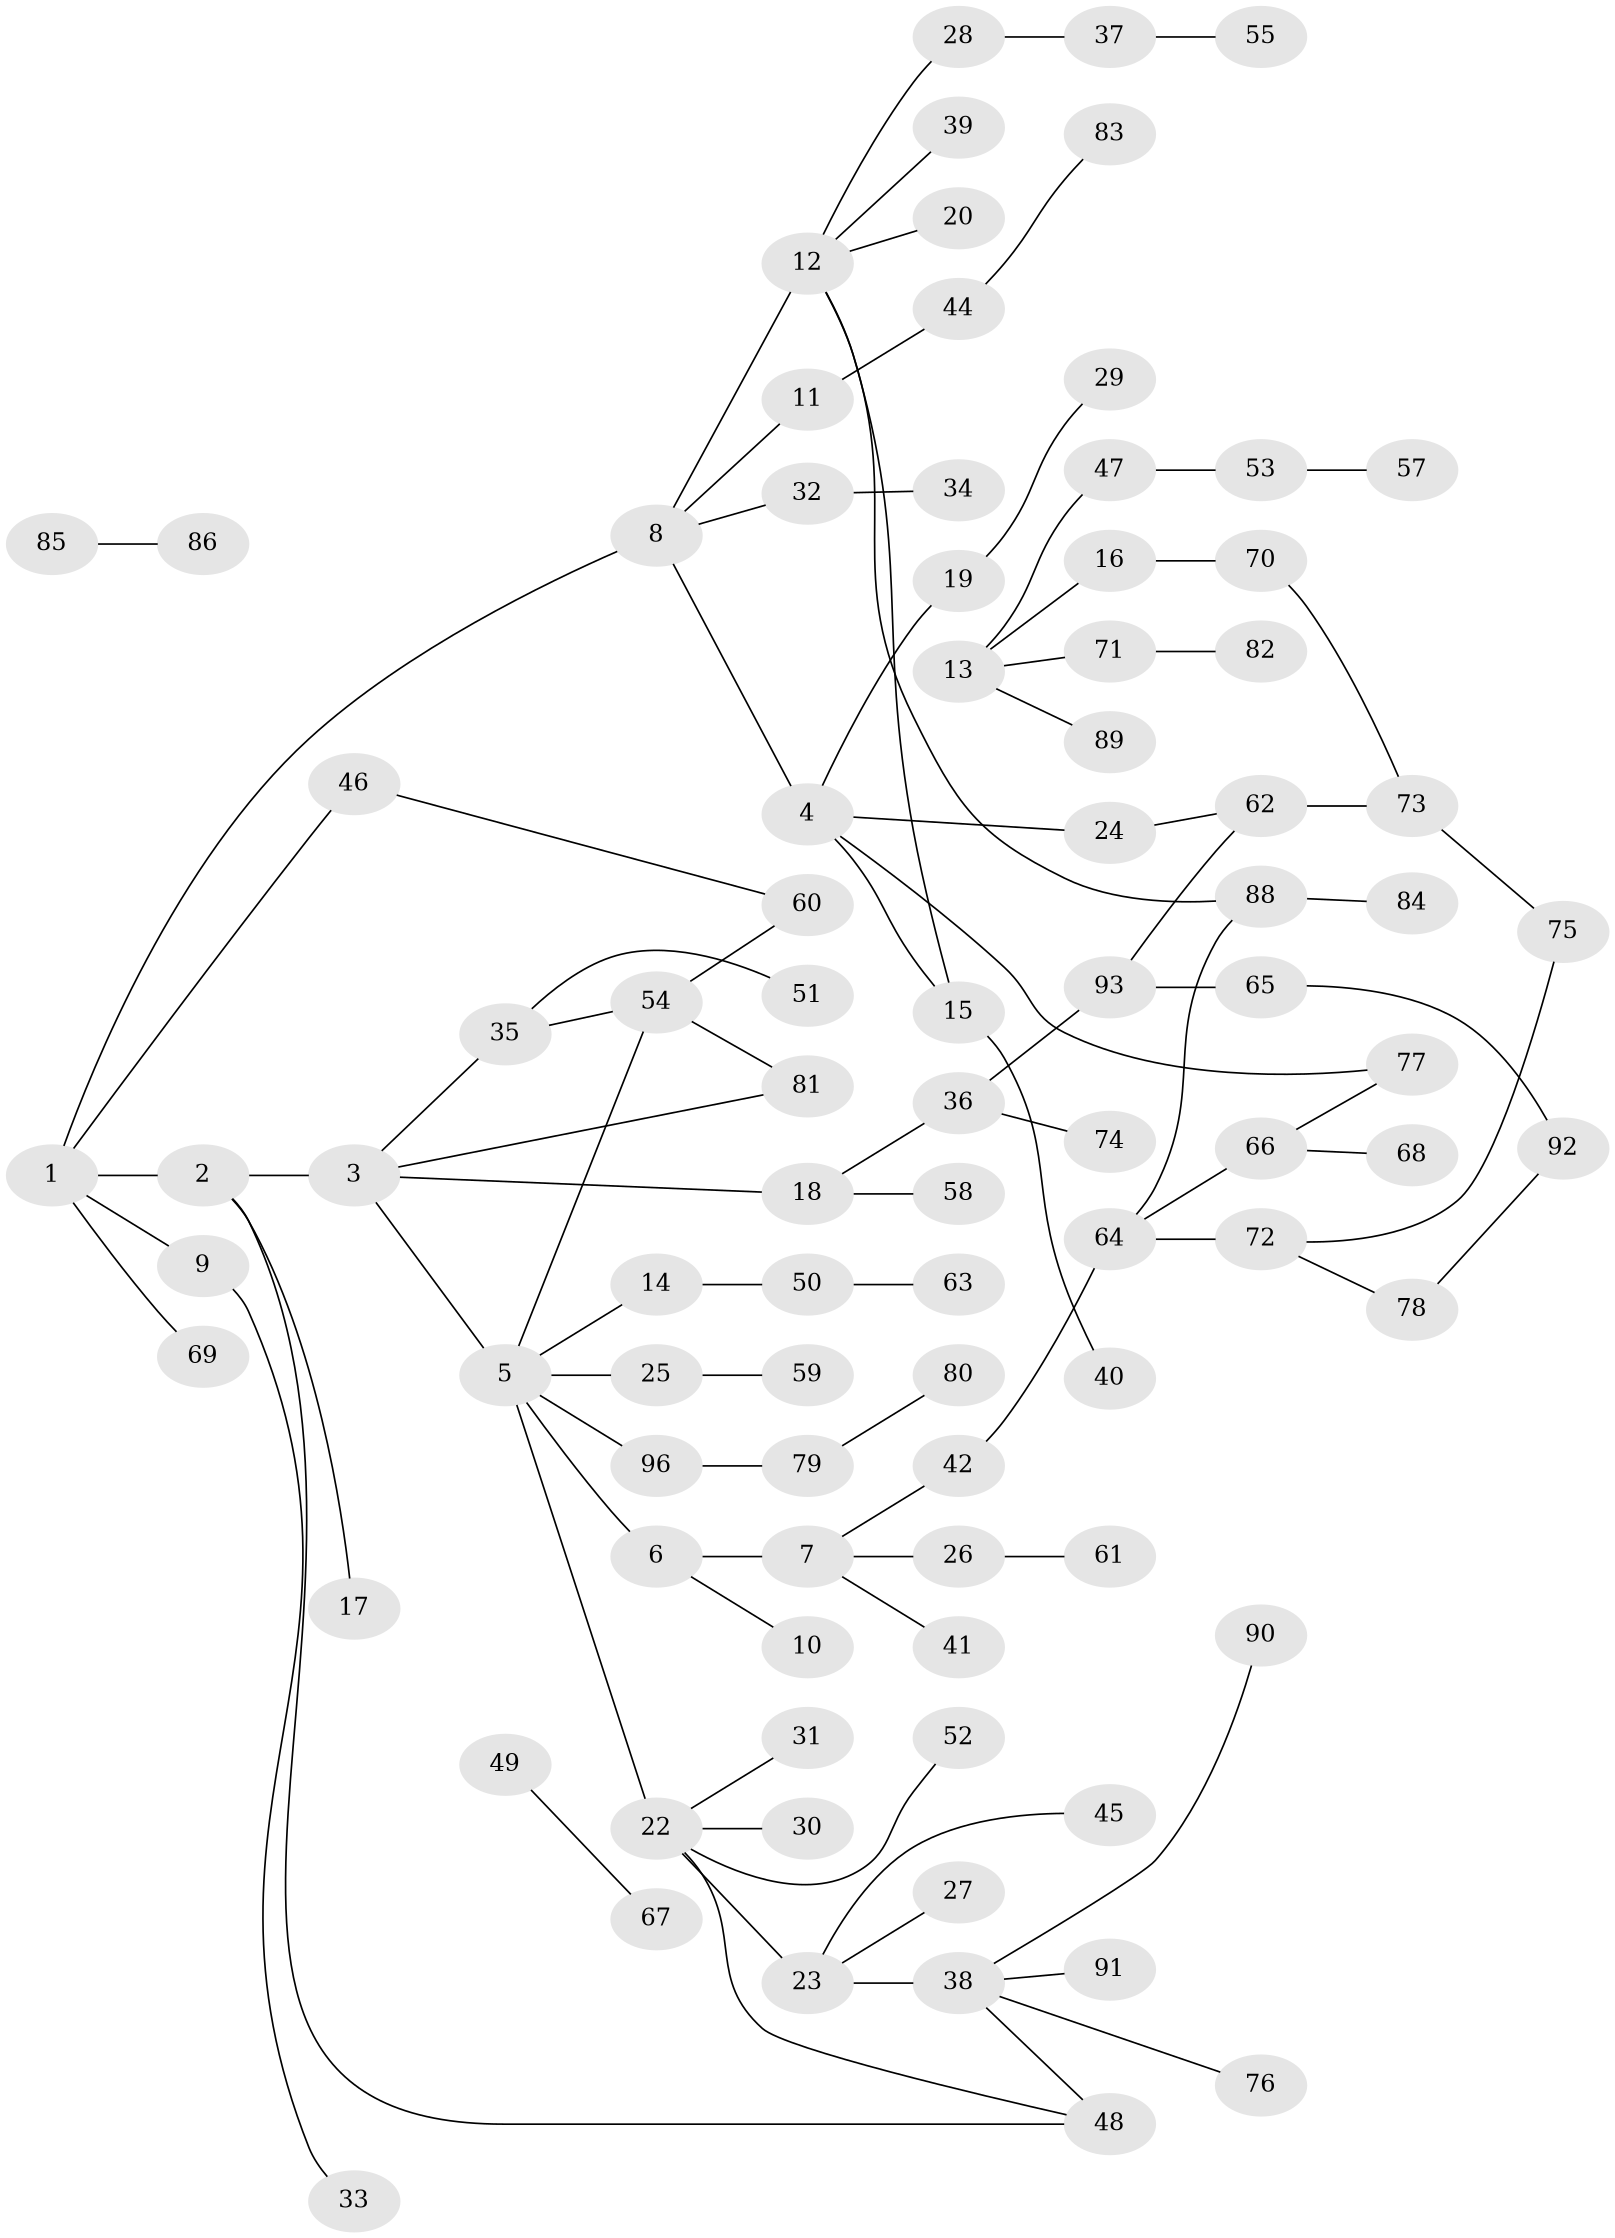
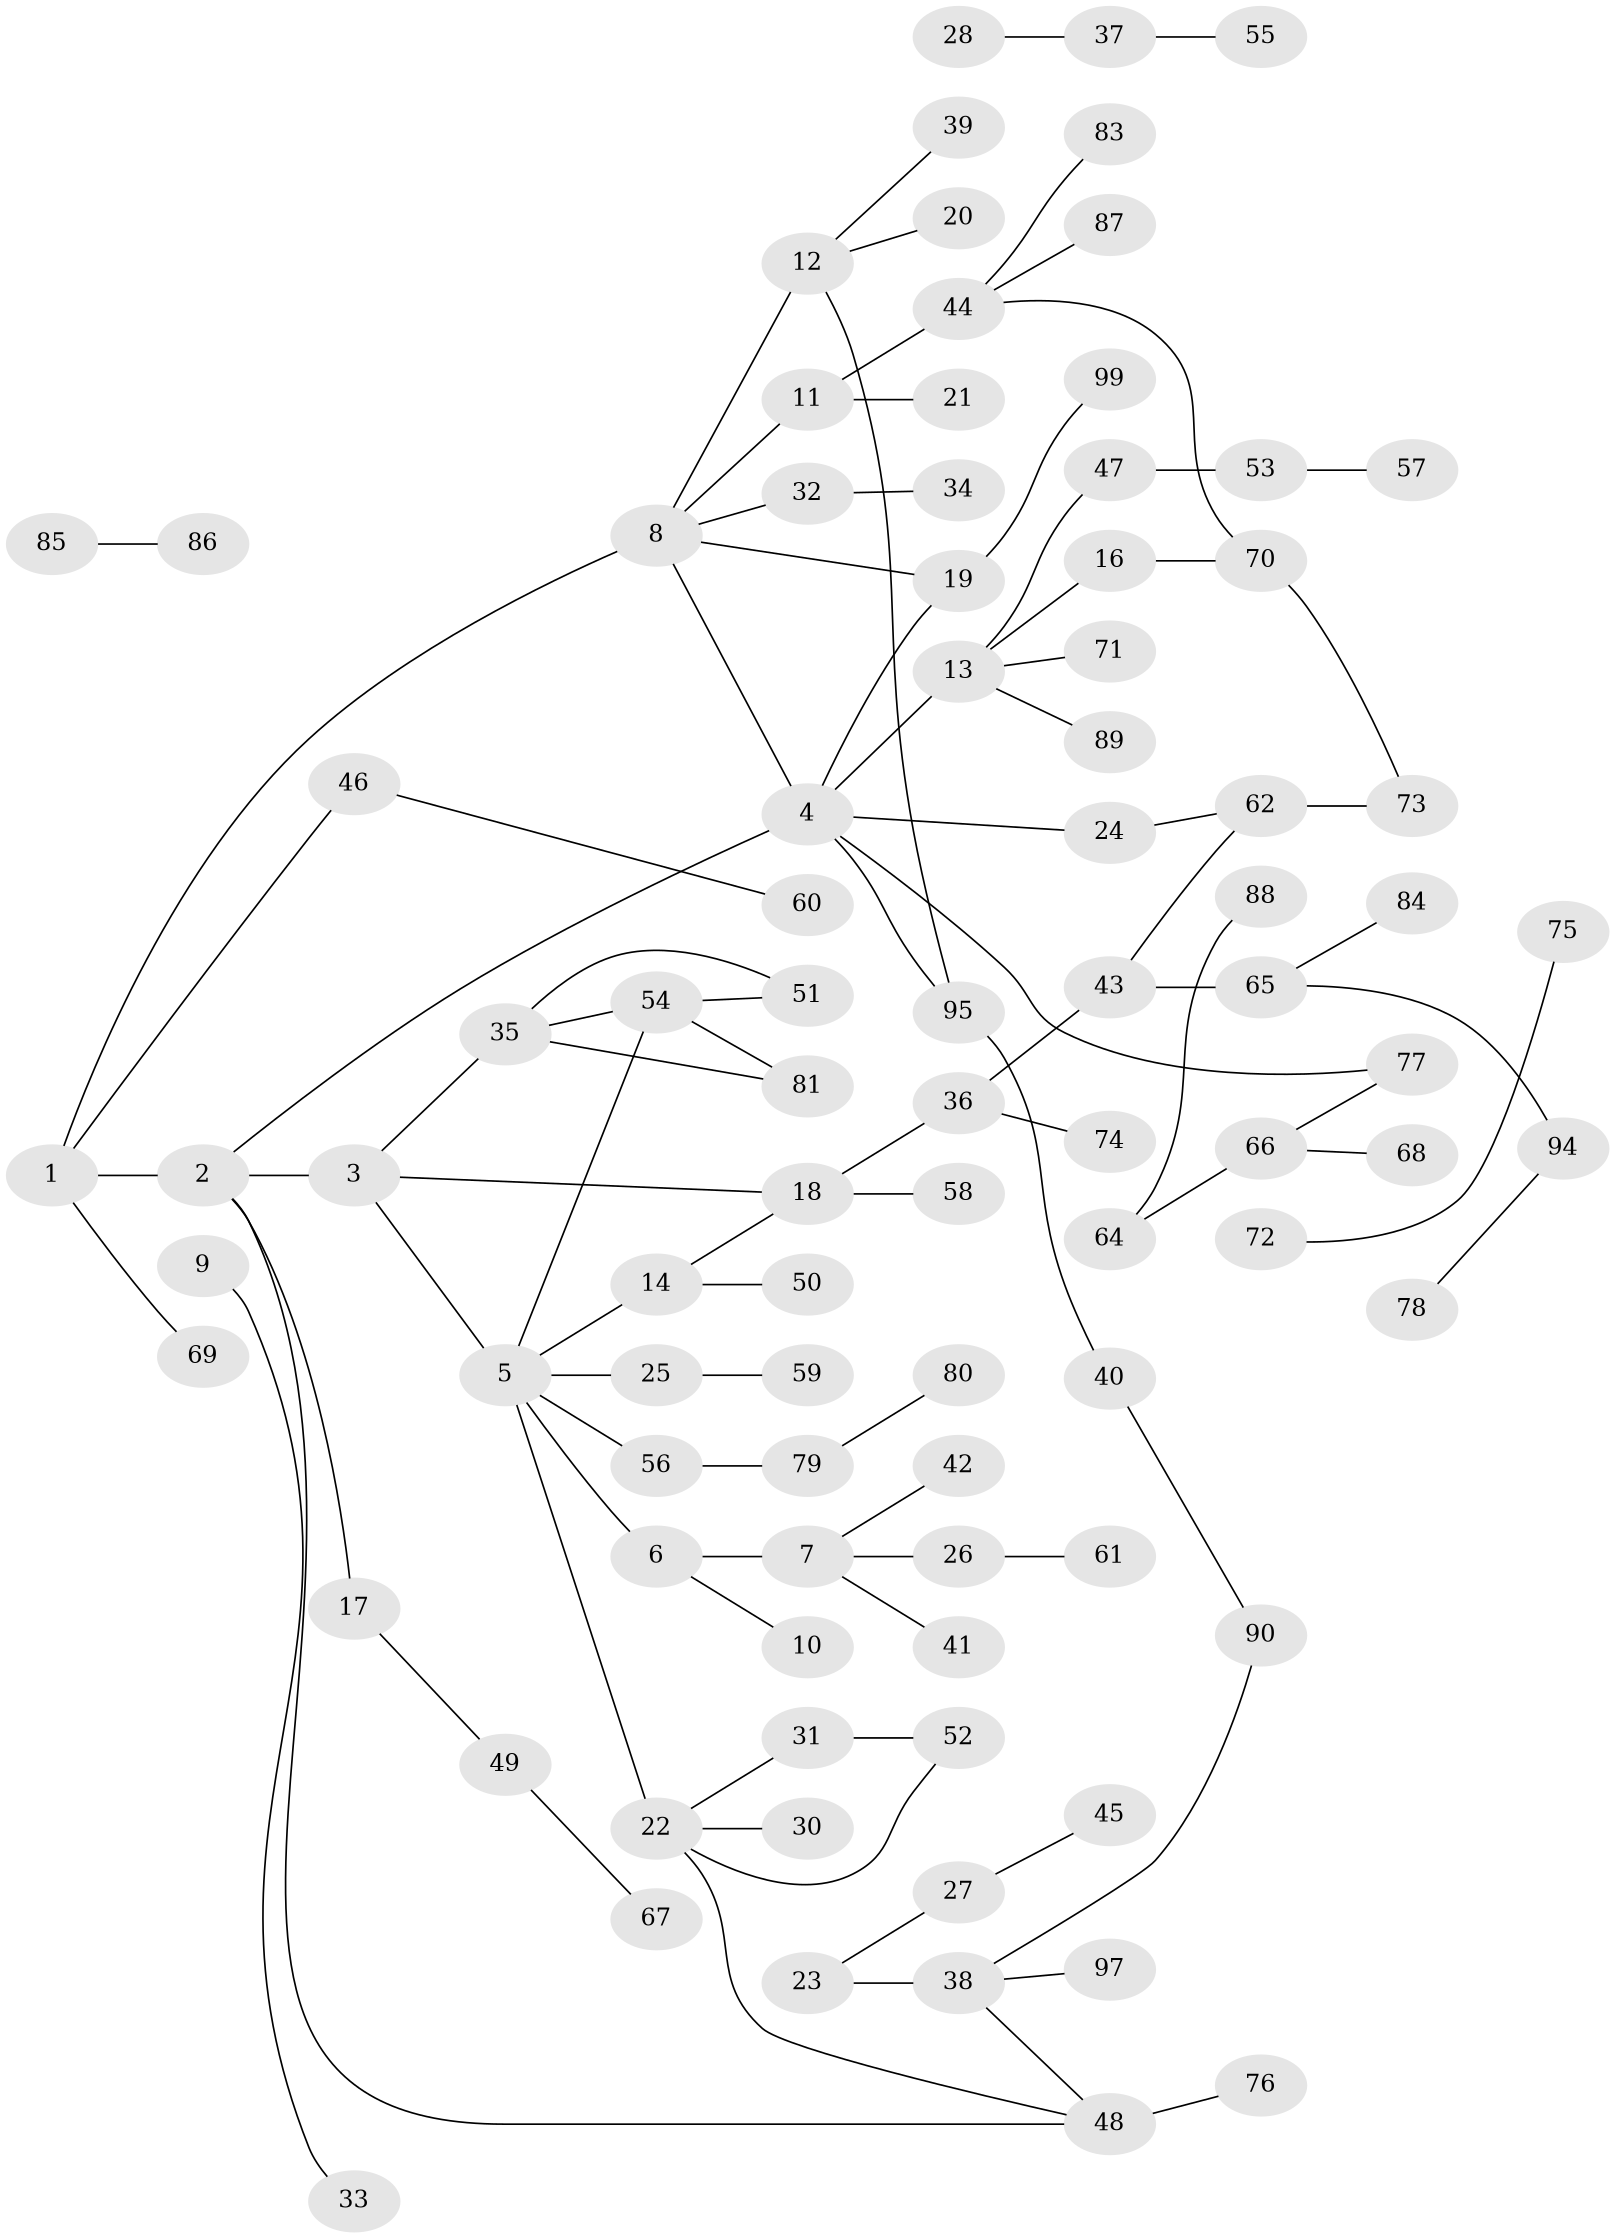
(872, 145) -> none
none -> (1110, 225)
none -> (1177, 358)
(1110, 379) -> (1110, 379)
none -> (959, 400)
none -> (808, 558)
(1261, 652) -> none
(910, 710) -> none
none -> (883, 743)
(1488, 869) -> none
(1337, 900) -> (1336, 945)
(735, 952) -> (732, 999)
none -> (489, 972)
(1110, 987) -> (1110, 987)
(959, 1013) -> (959, 1013)
(581, 1131) -> (657, 1060)
(1563, 1149) -> (1563, 1149)
(128, 1221) -> none
none -> (732, 1239)
(1186, 1239) -> none
(1337, 1274) -> none
(959, 1285) -> none
(1046, 1358) -> none
(657, 1466) -> (657, 1466)
none -> (1186, 1507)
none -> (430, 1686)
none -> (884, 1738)
(920, 1844) -> (1034, 1854)
(732, 1906) -> none
(1110, 1970) -> (1110, 1970)
(1110, 2034) -> (1186, 2105)
